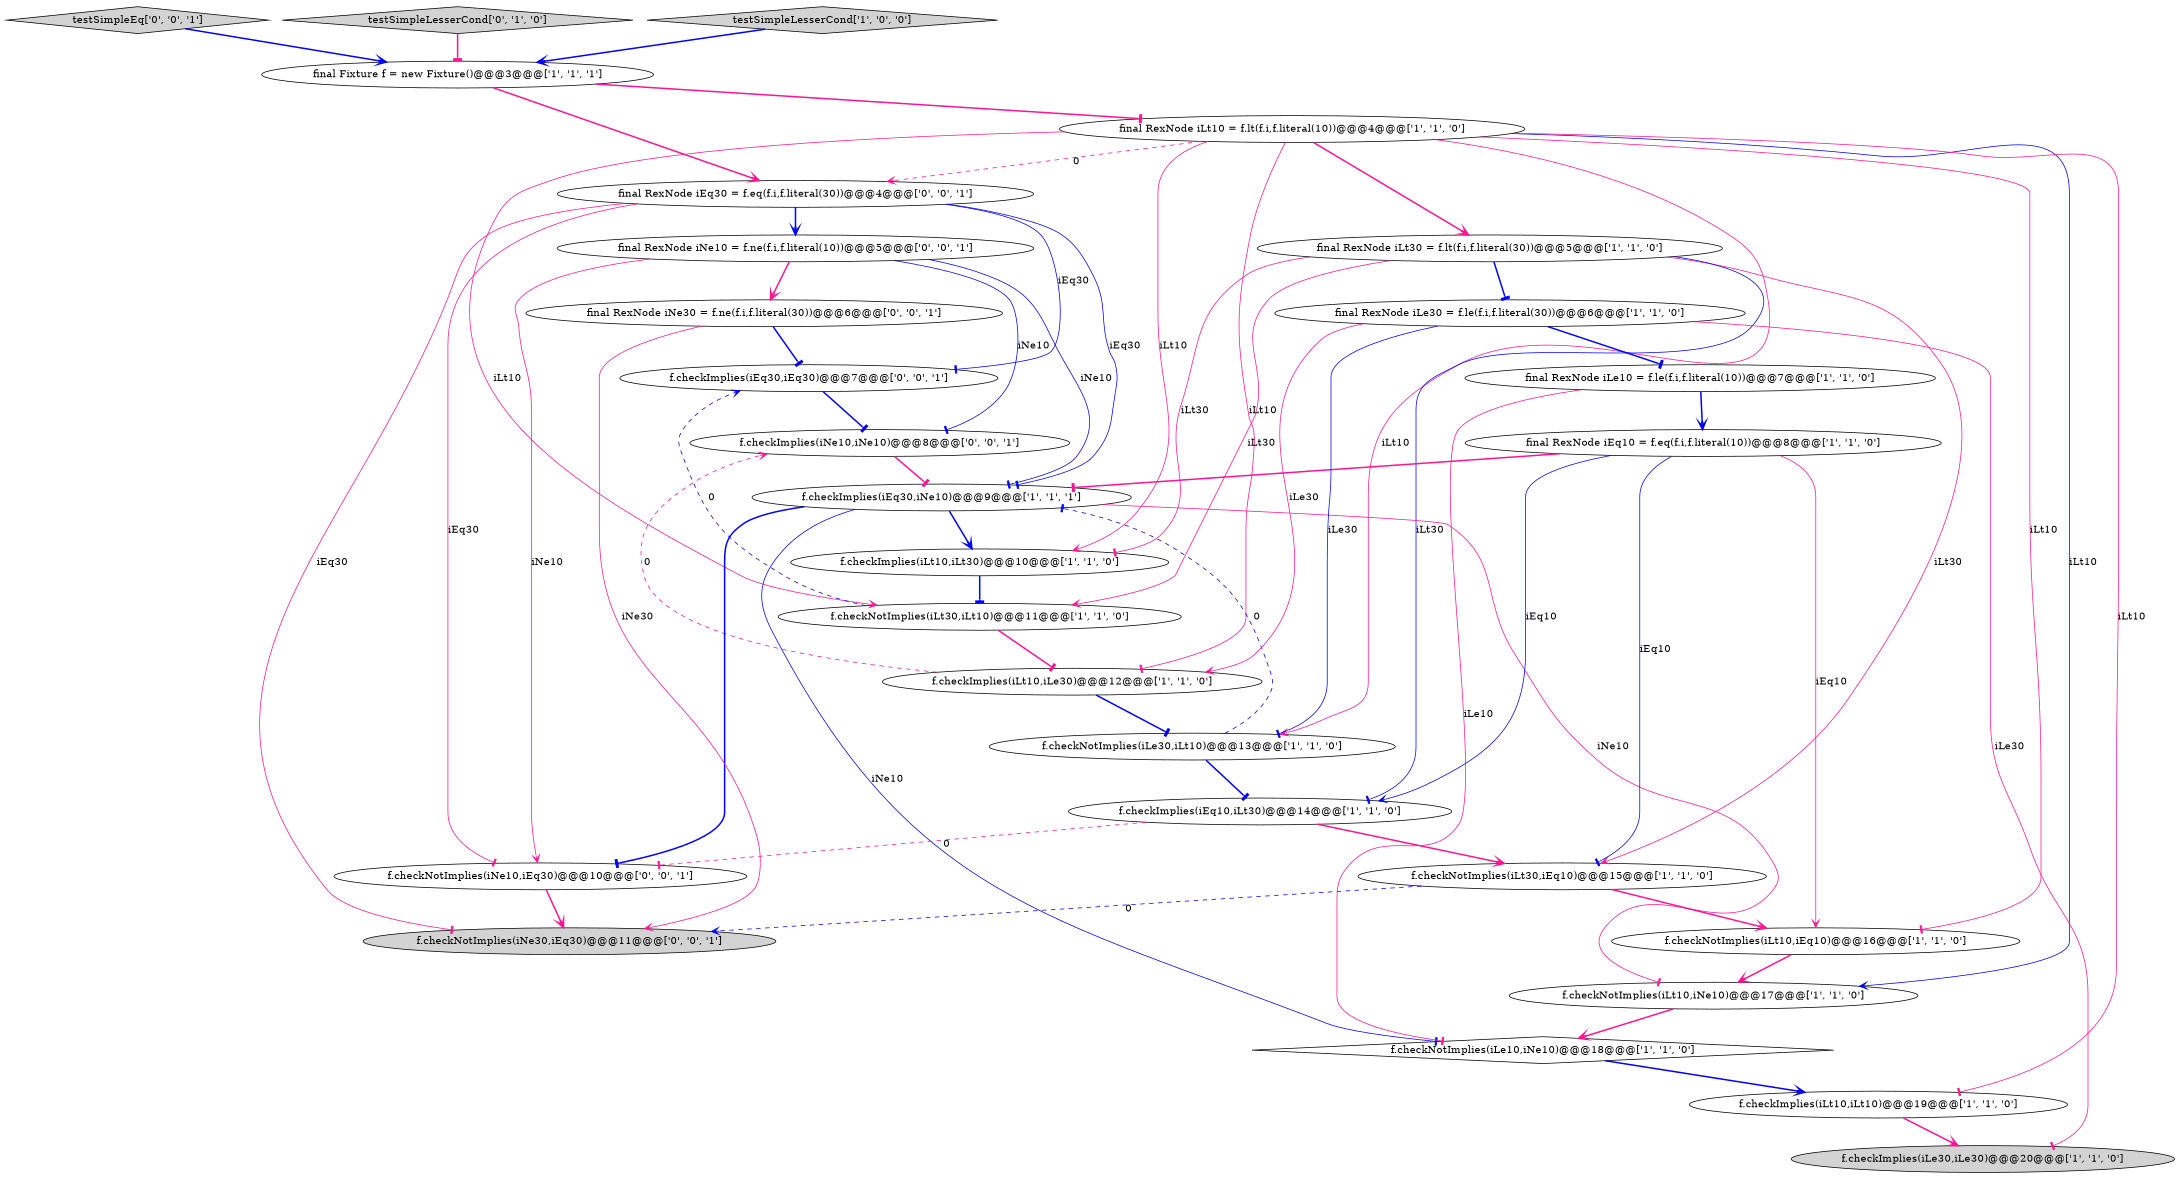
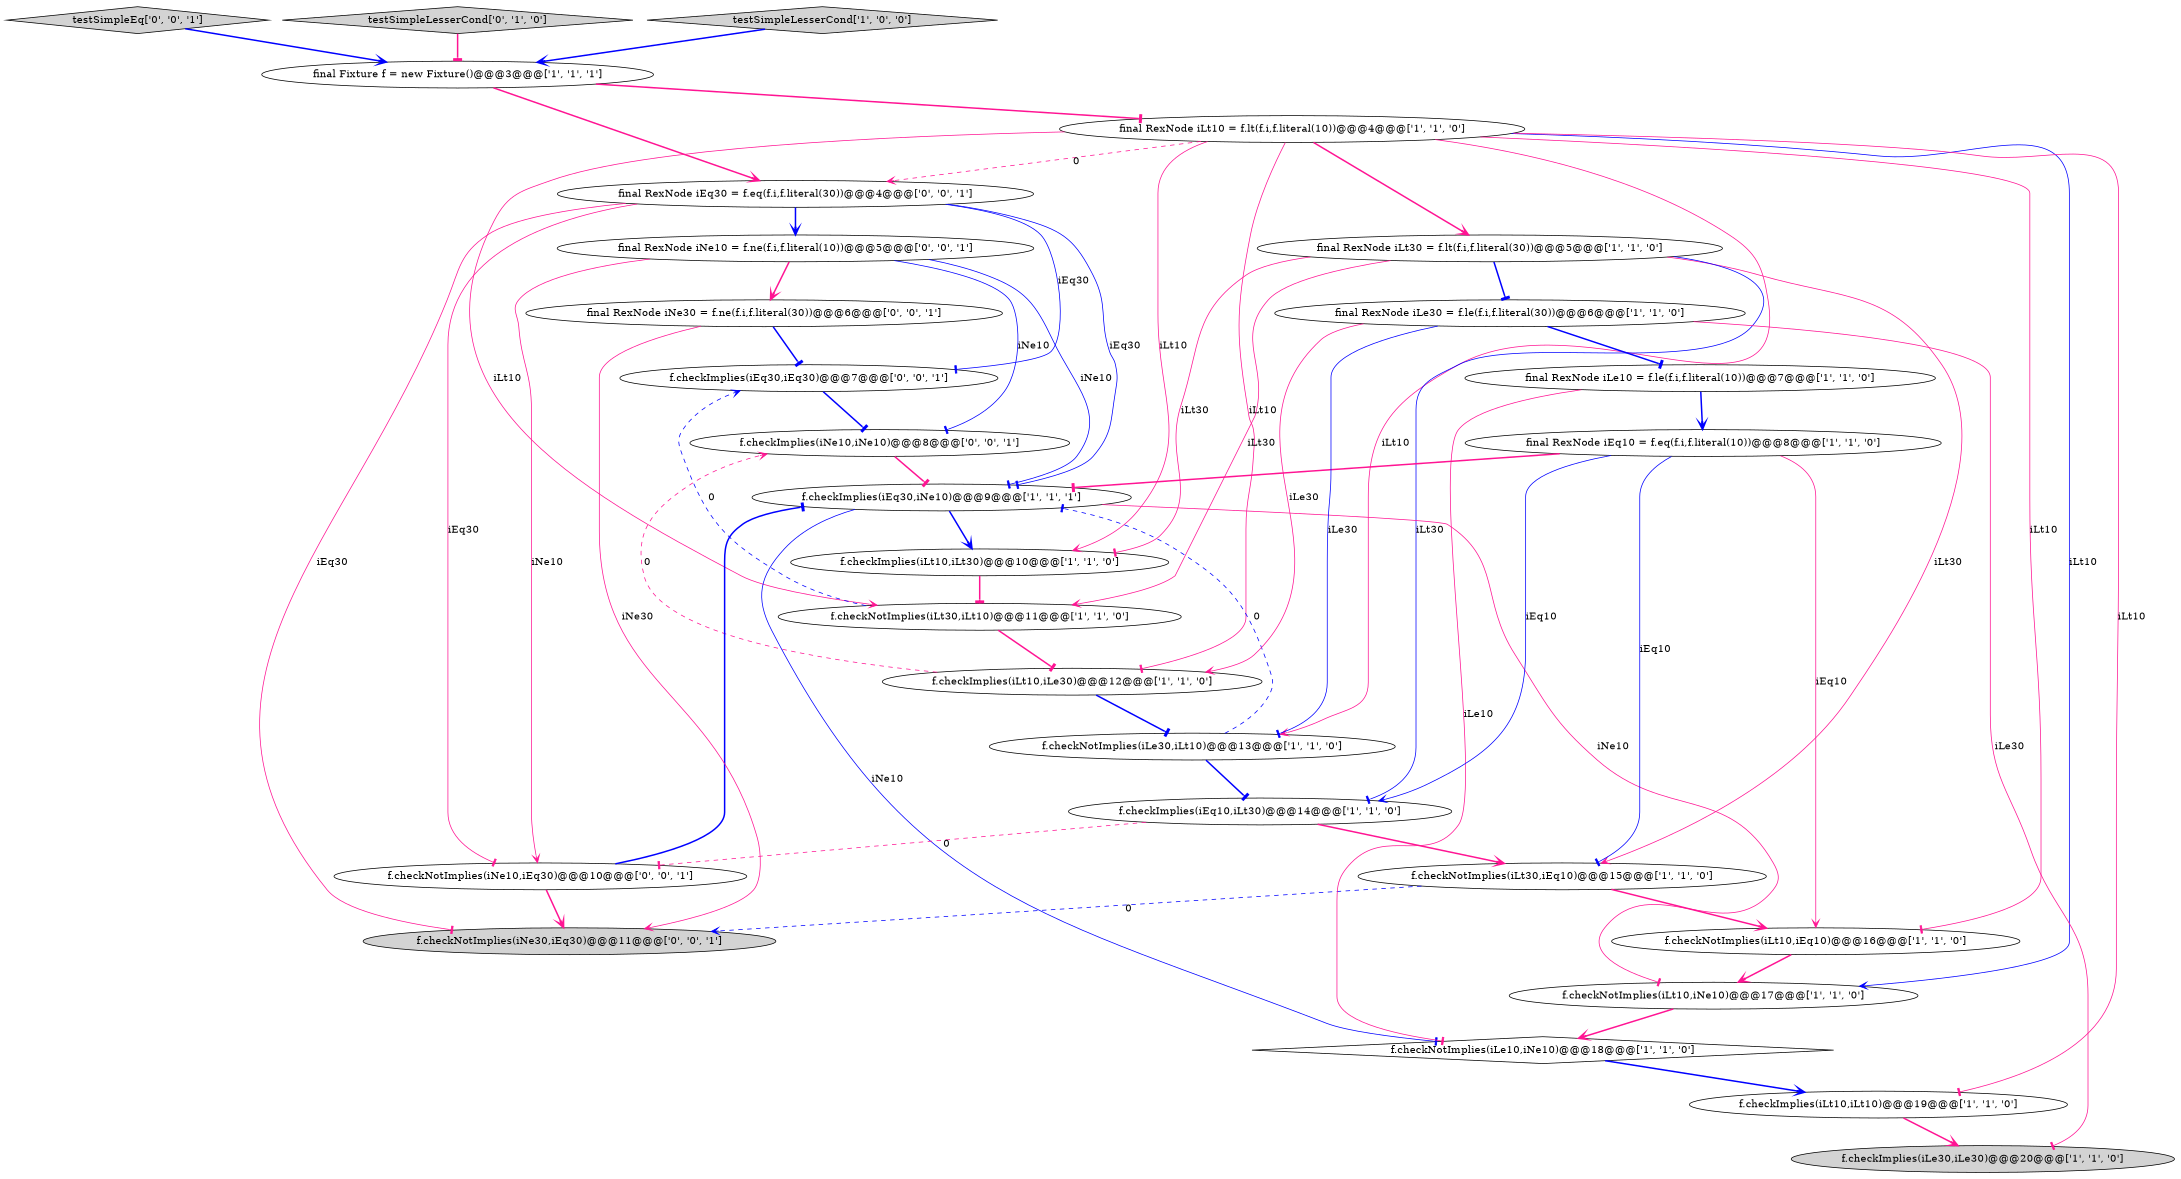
(980, 588) -> (980, 588)
(725, 694) -> (725, 698)
